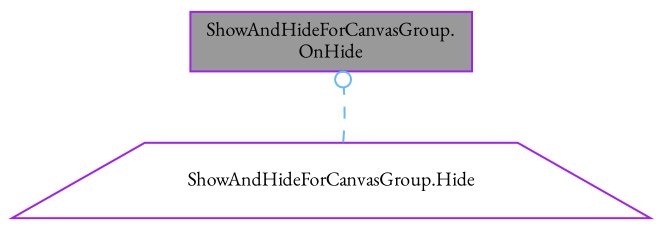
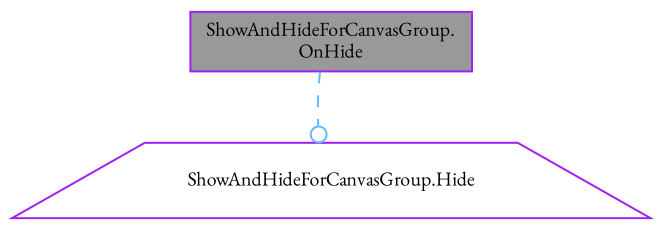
(345, 115) -> (318, 99)
